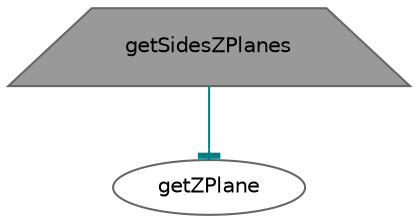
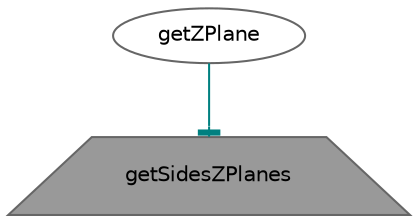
(209, 118) -> (209, 95)
